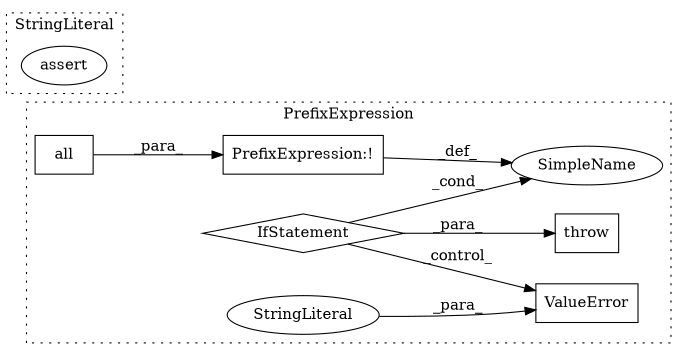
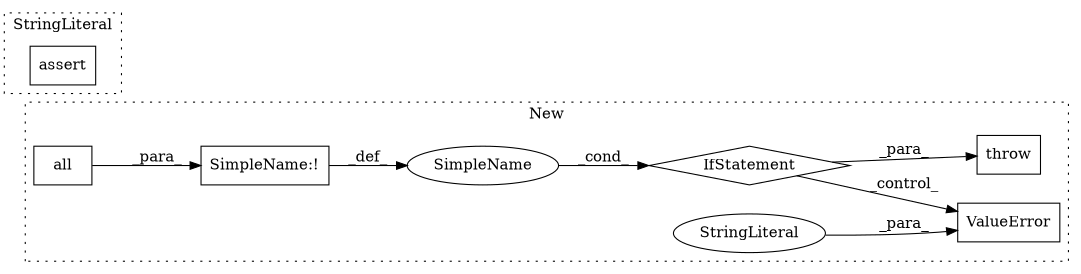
(64, 66) -> (63, 66)
(349, 114) -> (547, 114)
(303, 155) -> (265, 166)
(435, 202) -> (598, 166)
